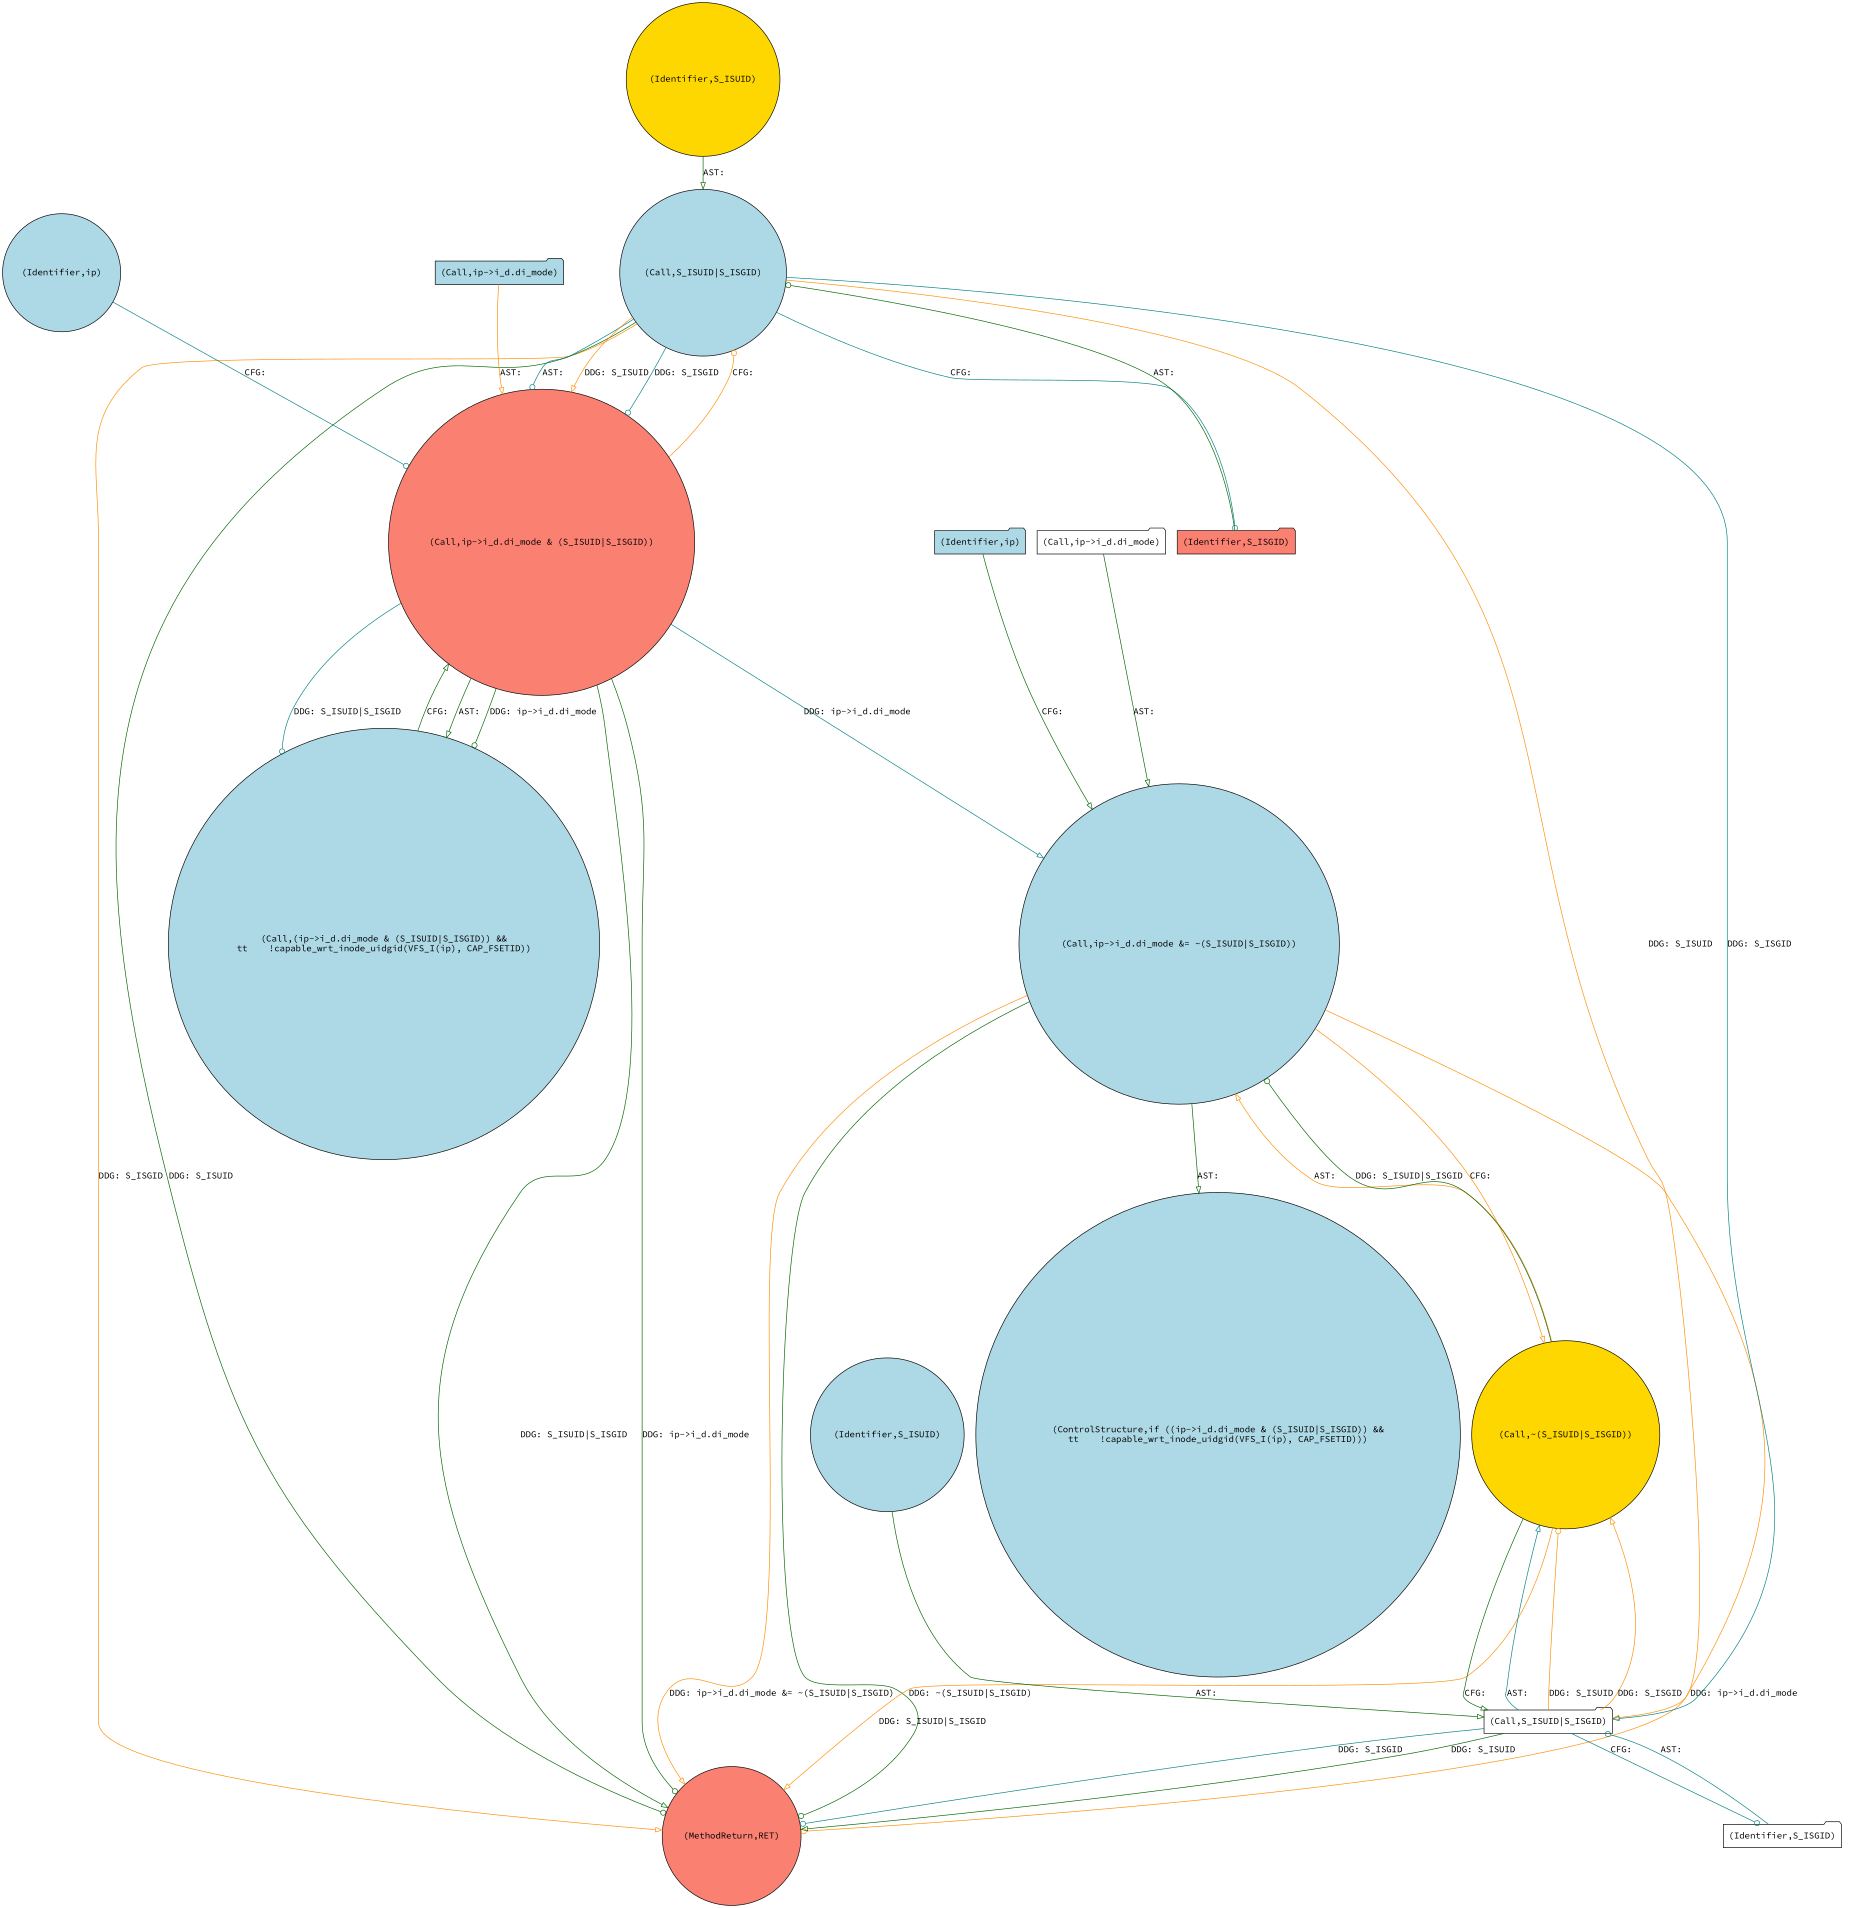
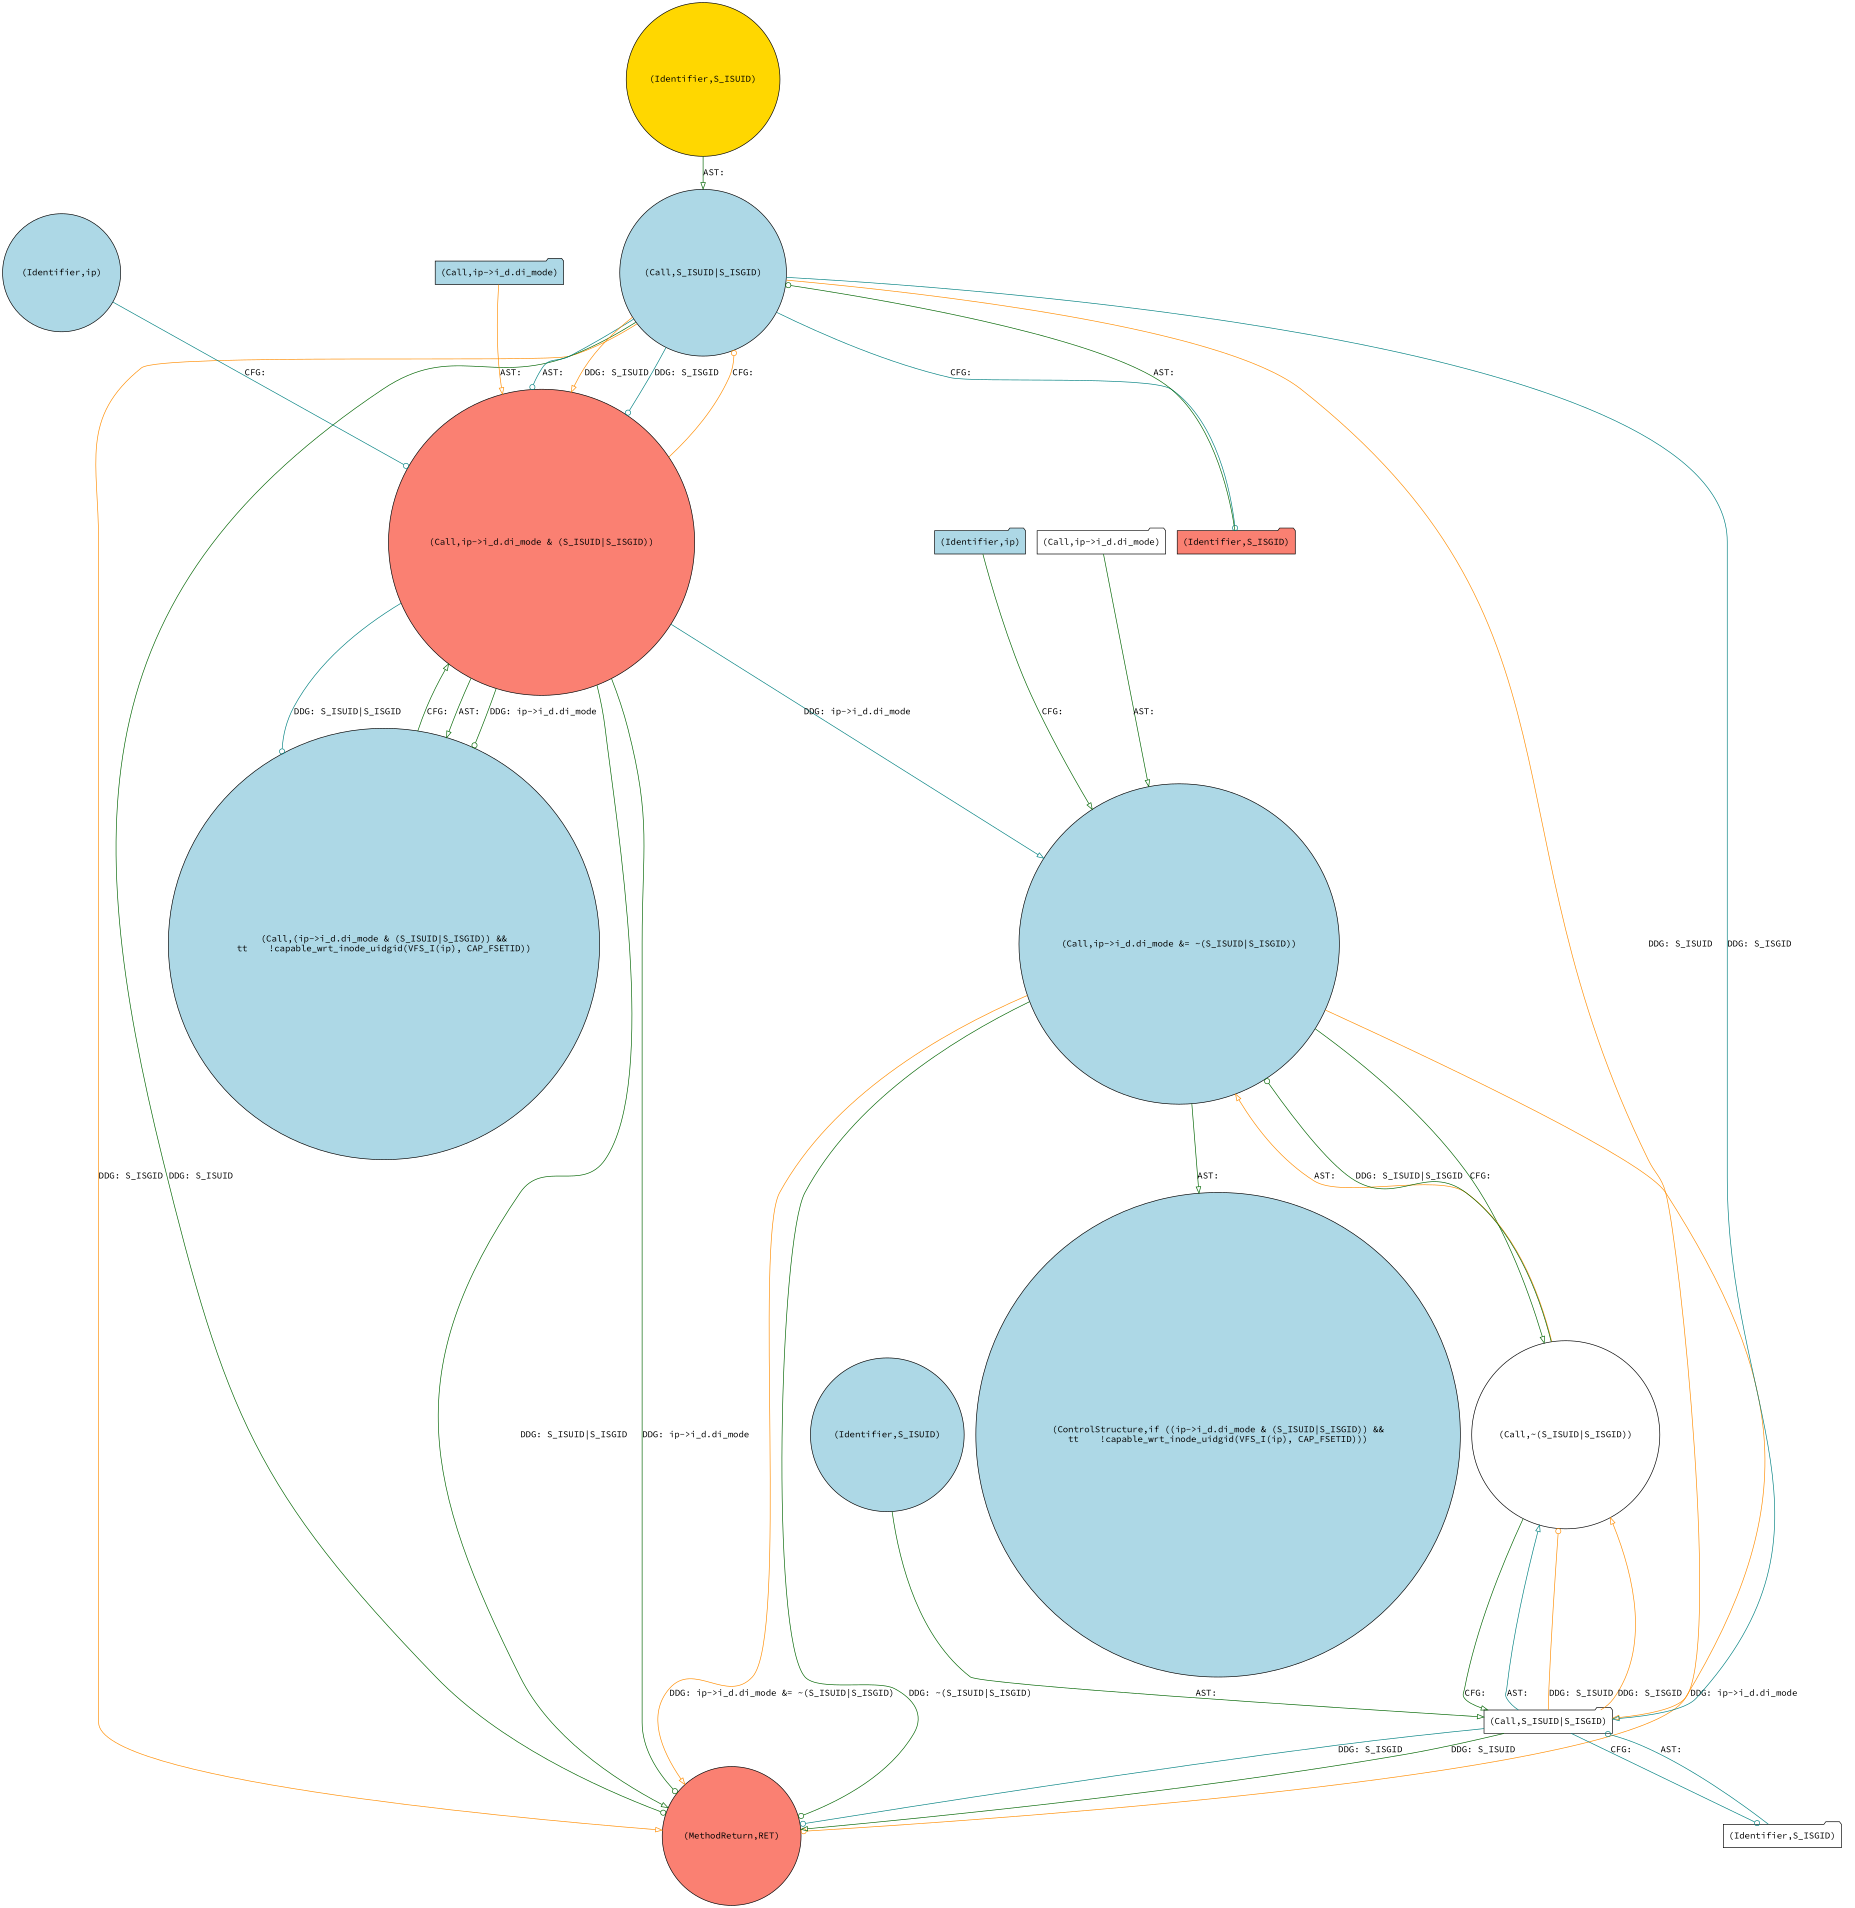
(1458, 1161) -> (1458, 1161)
(1566, 1435) -> (1566, 1435)
(1199, 1685) -> none
